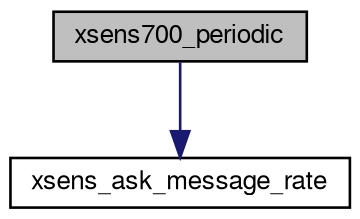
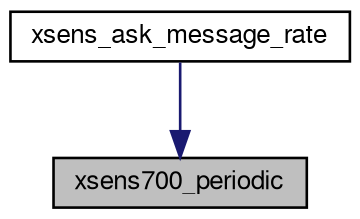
(180, 97) -> (180, 97)
